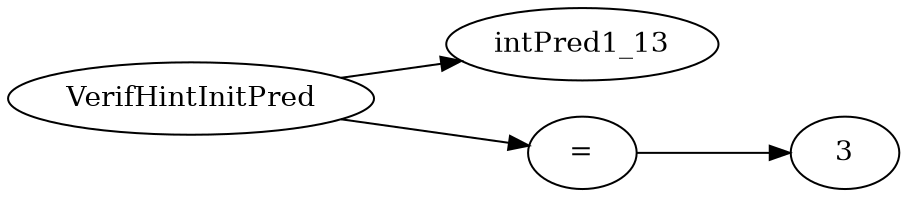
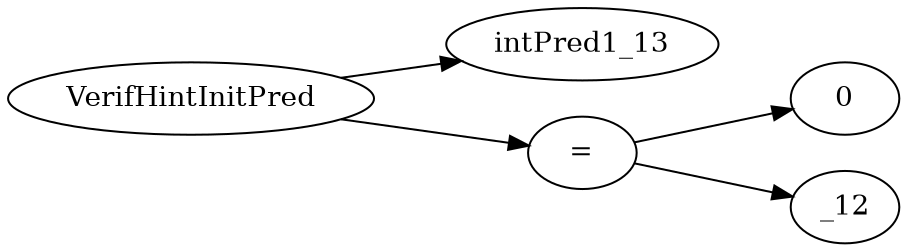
(845, 153) -> (845, 99)
none -> (845, 207)
